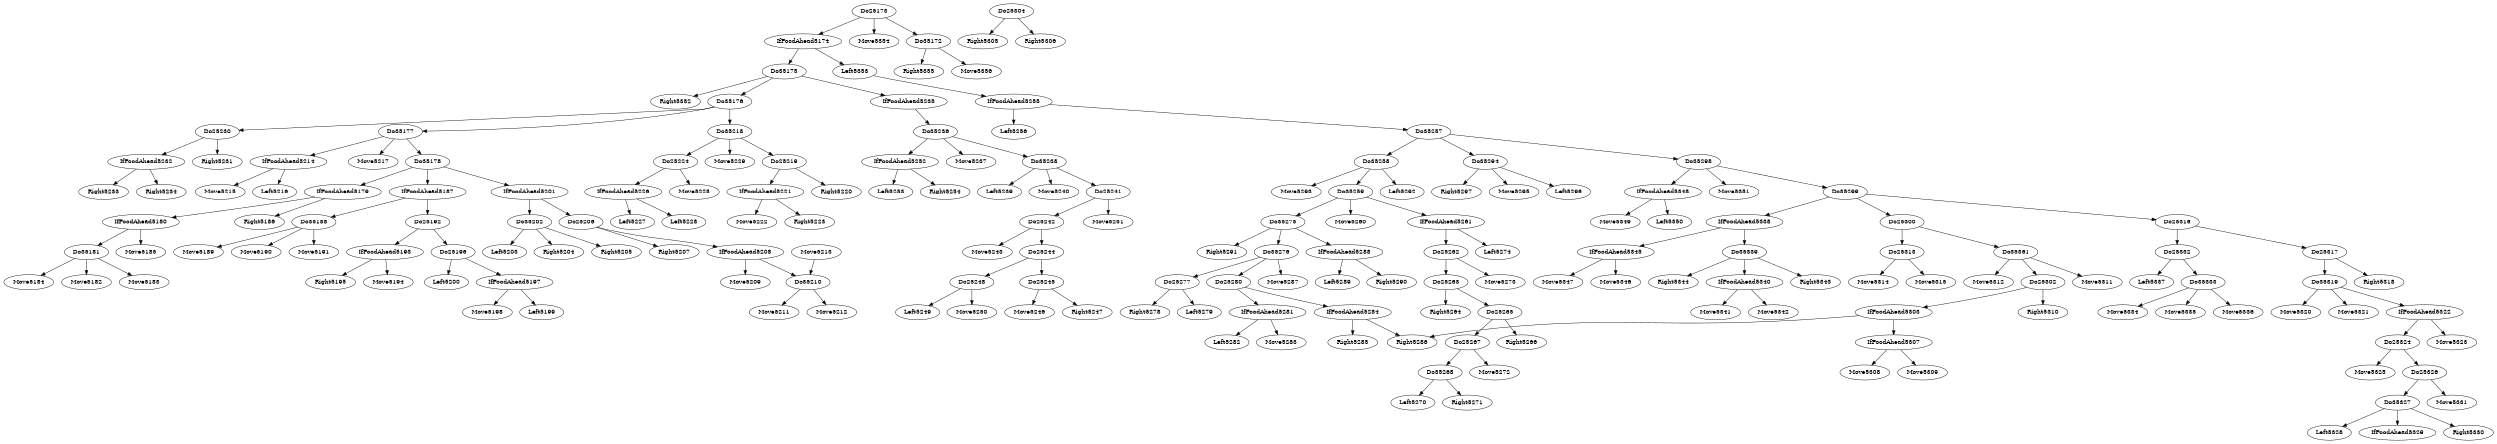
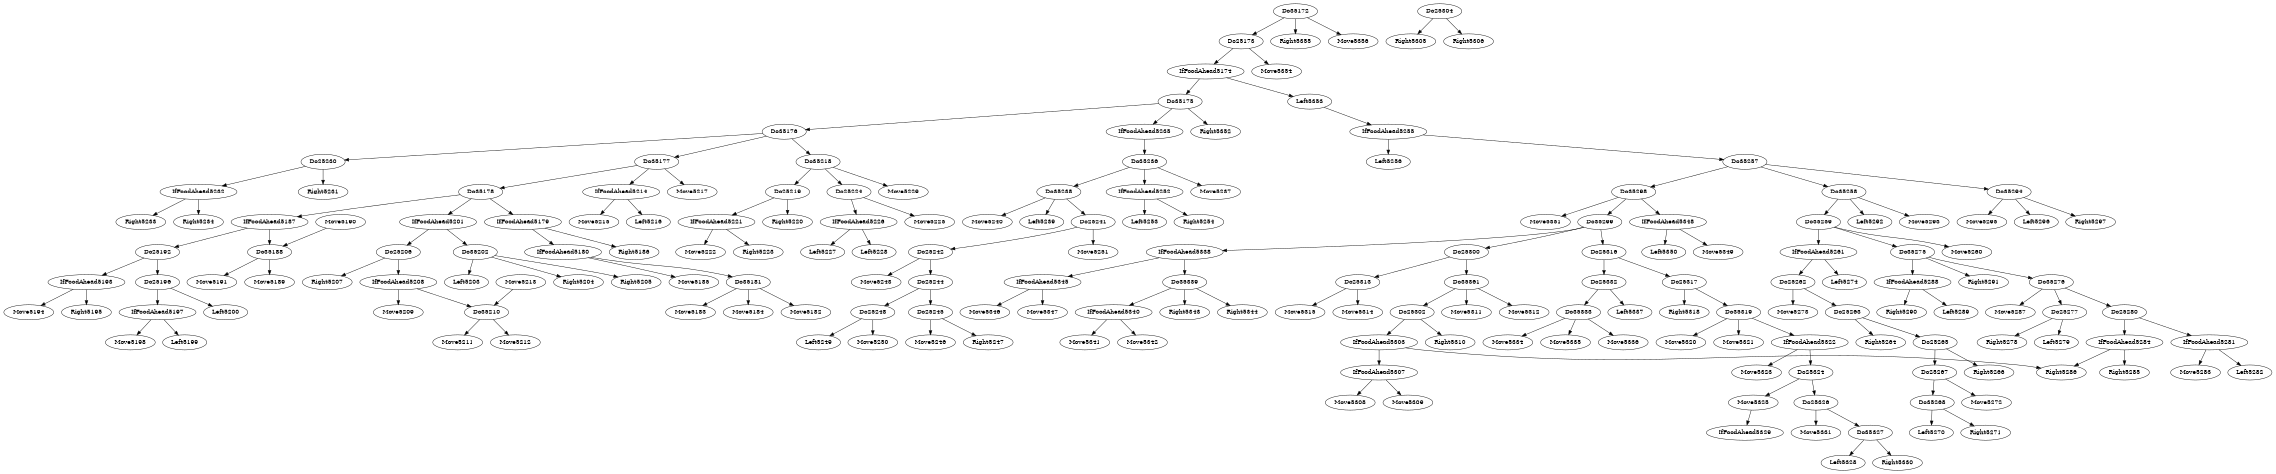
(899, 25) -> (1270, 25)
(287, 236) -> (307, 236)
(2397, 416) -> (1750, 416)
